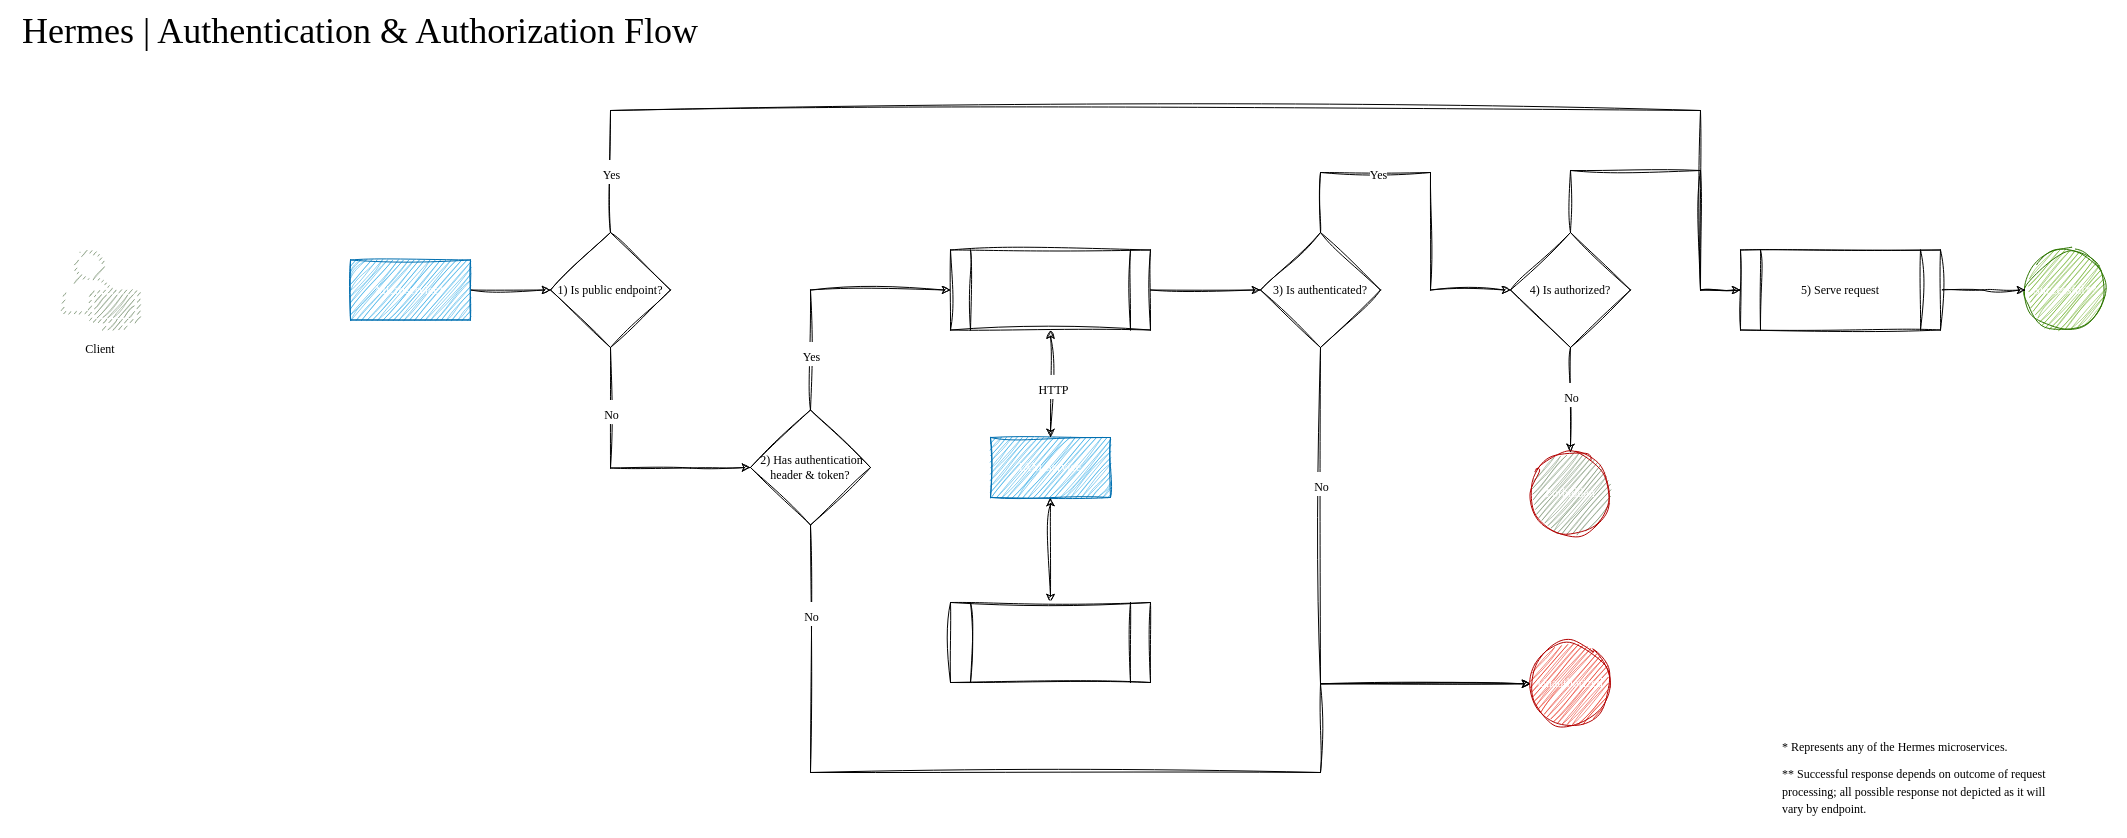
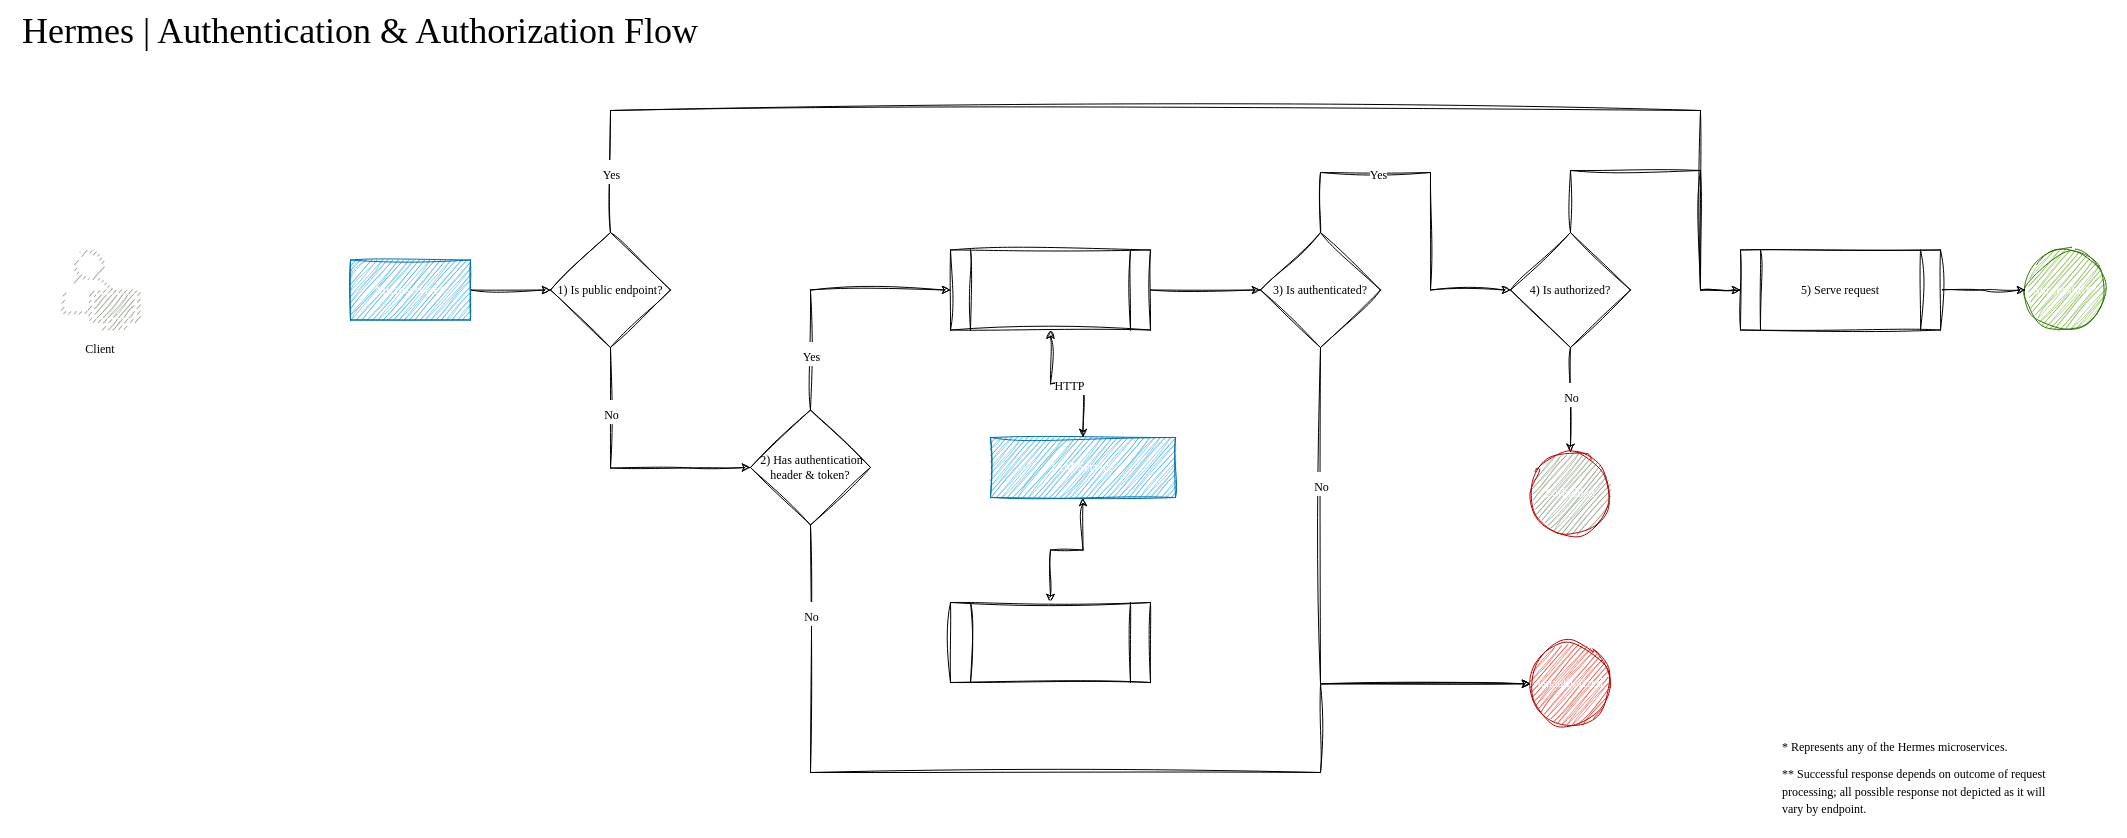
(1051, 468) -> (1083, 468)
